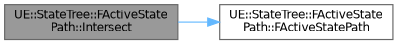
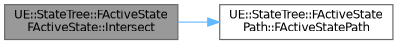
(91, 22) -> (91, 22)
